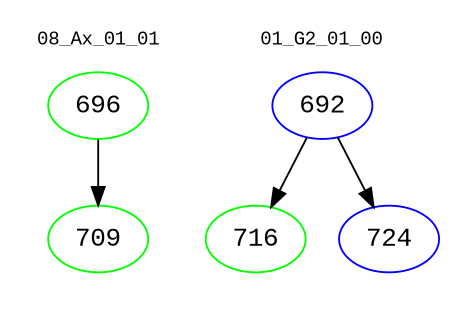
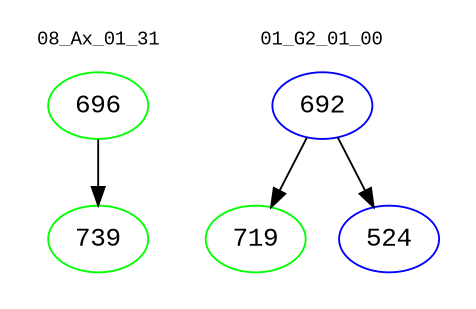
(99, 40) -> (99, 40)
(98, 239) -> (98, 239)
(256, 239) -> (256, 239)
(389, 239) -> (389, 239)
